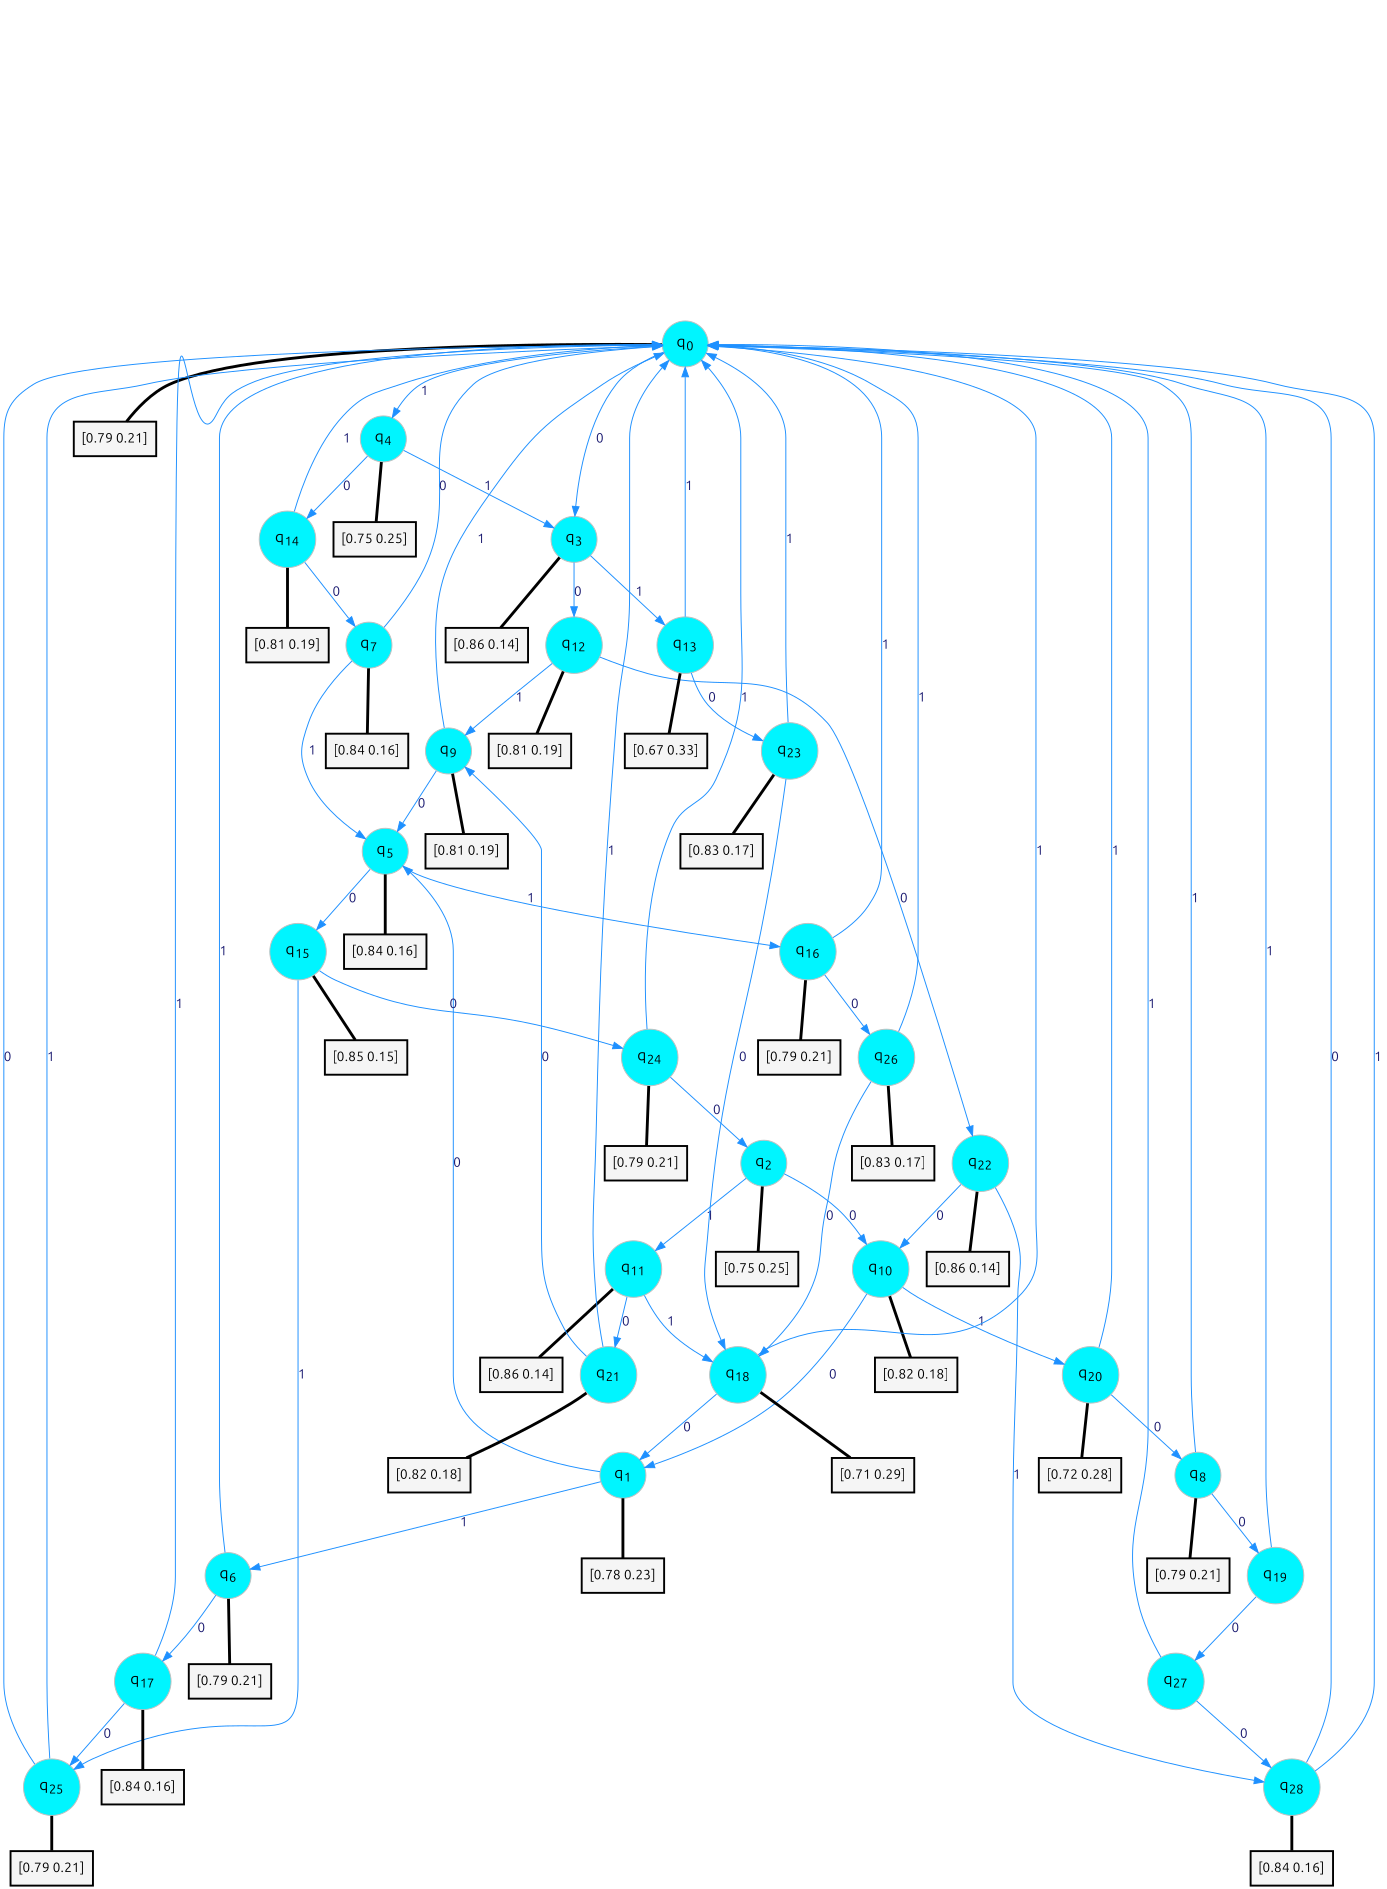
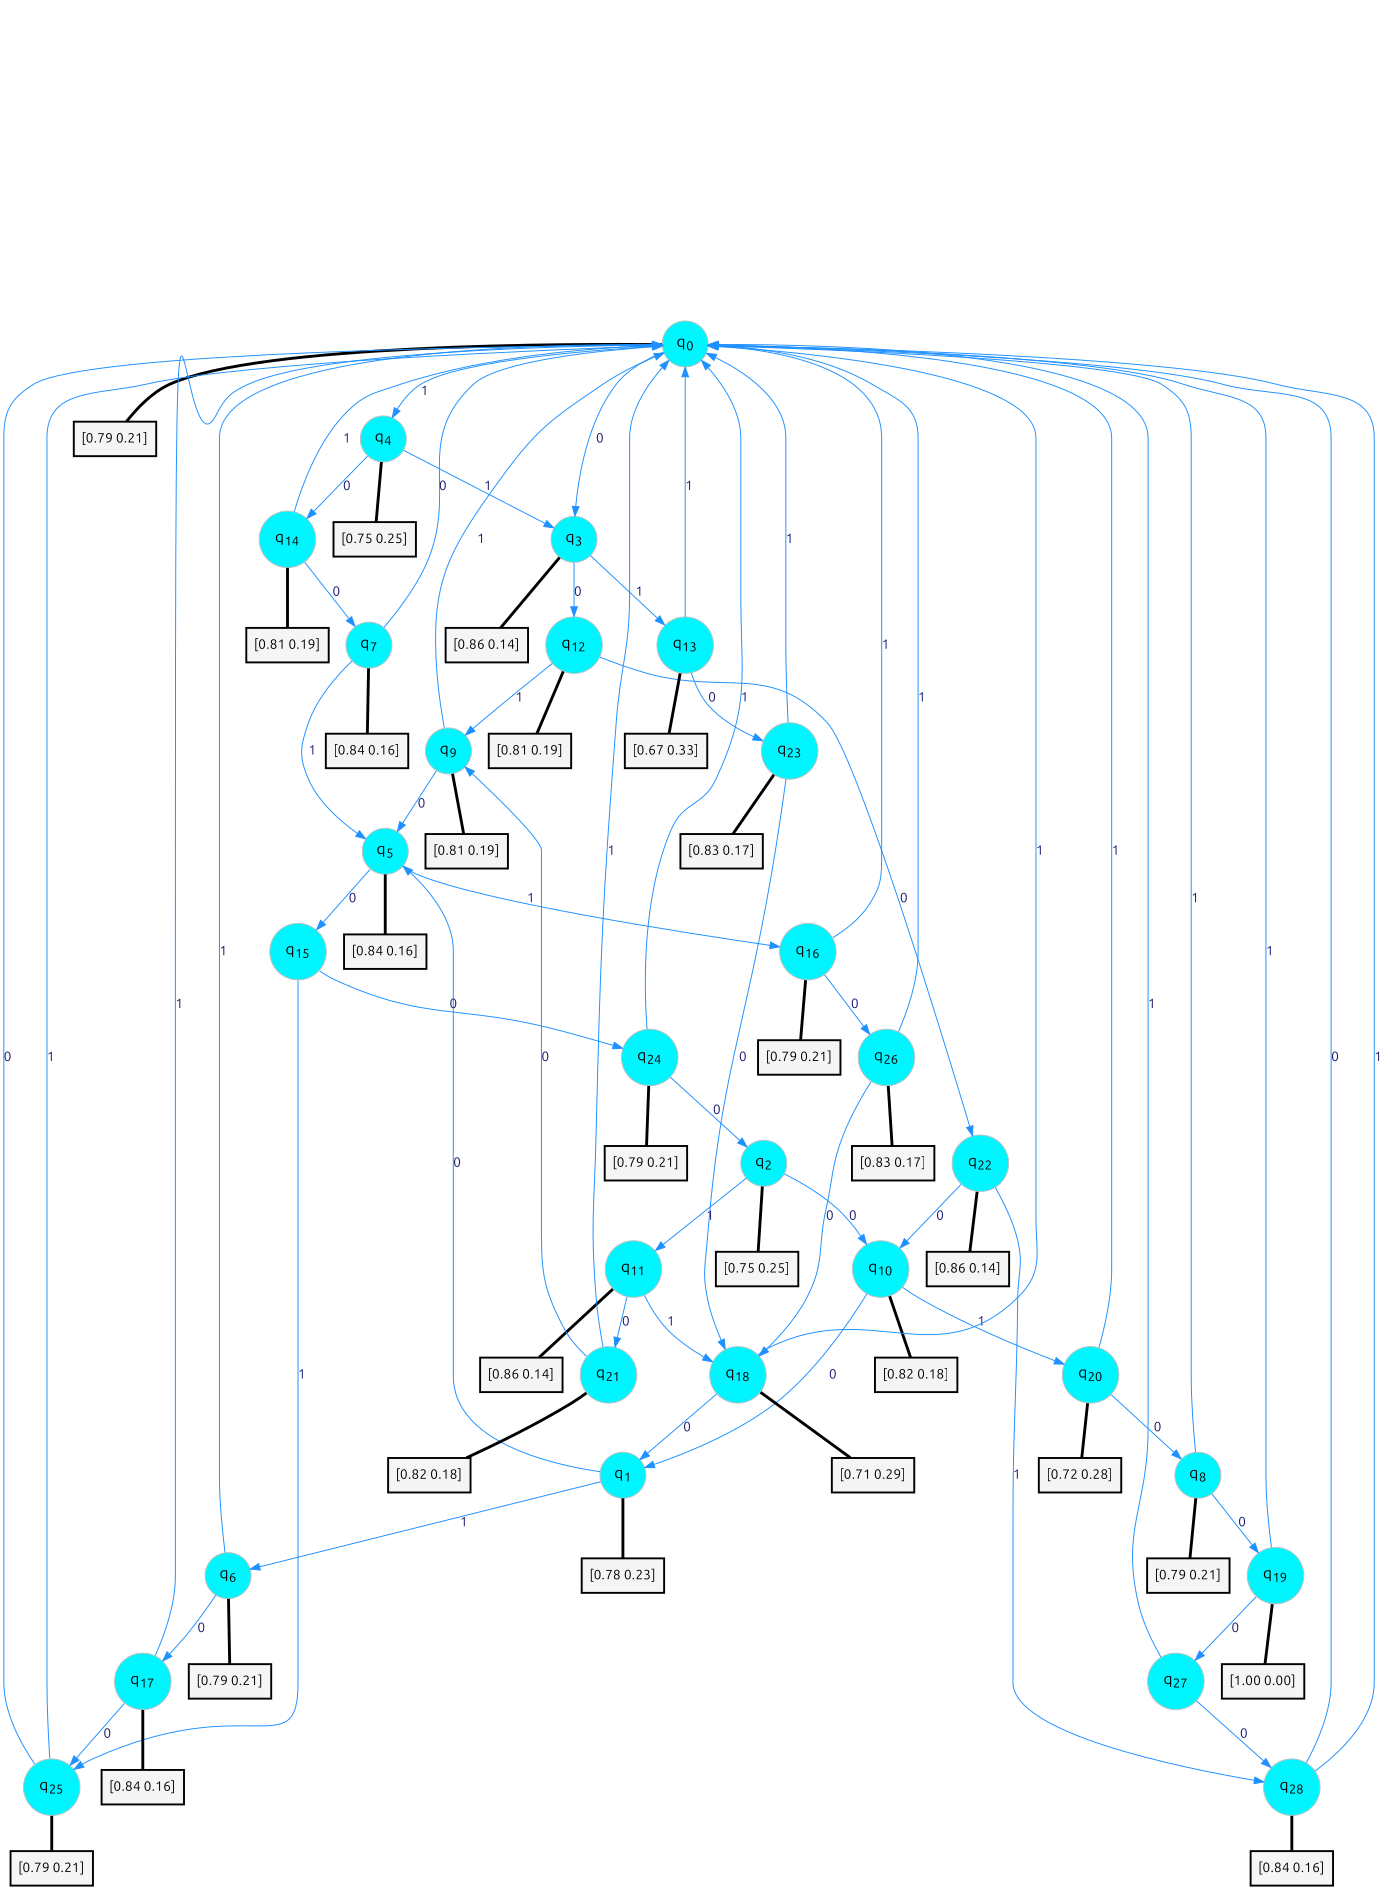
(366, 1057) -> none
none -> (1263, 1681)
